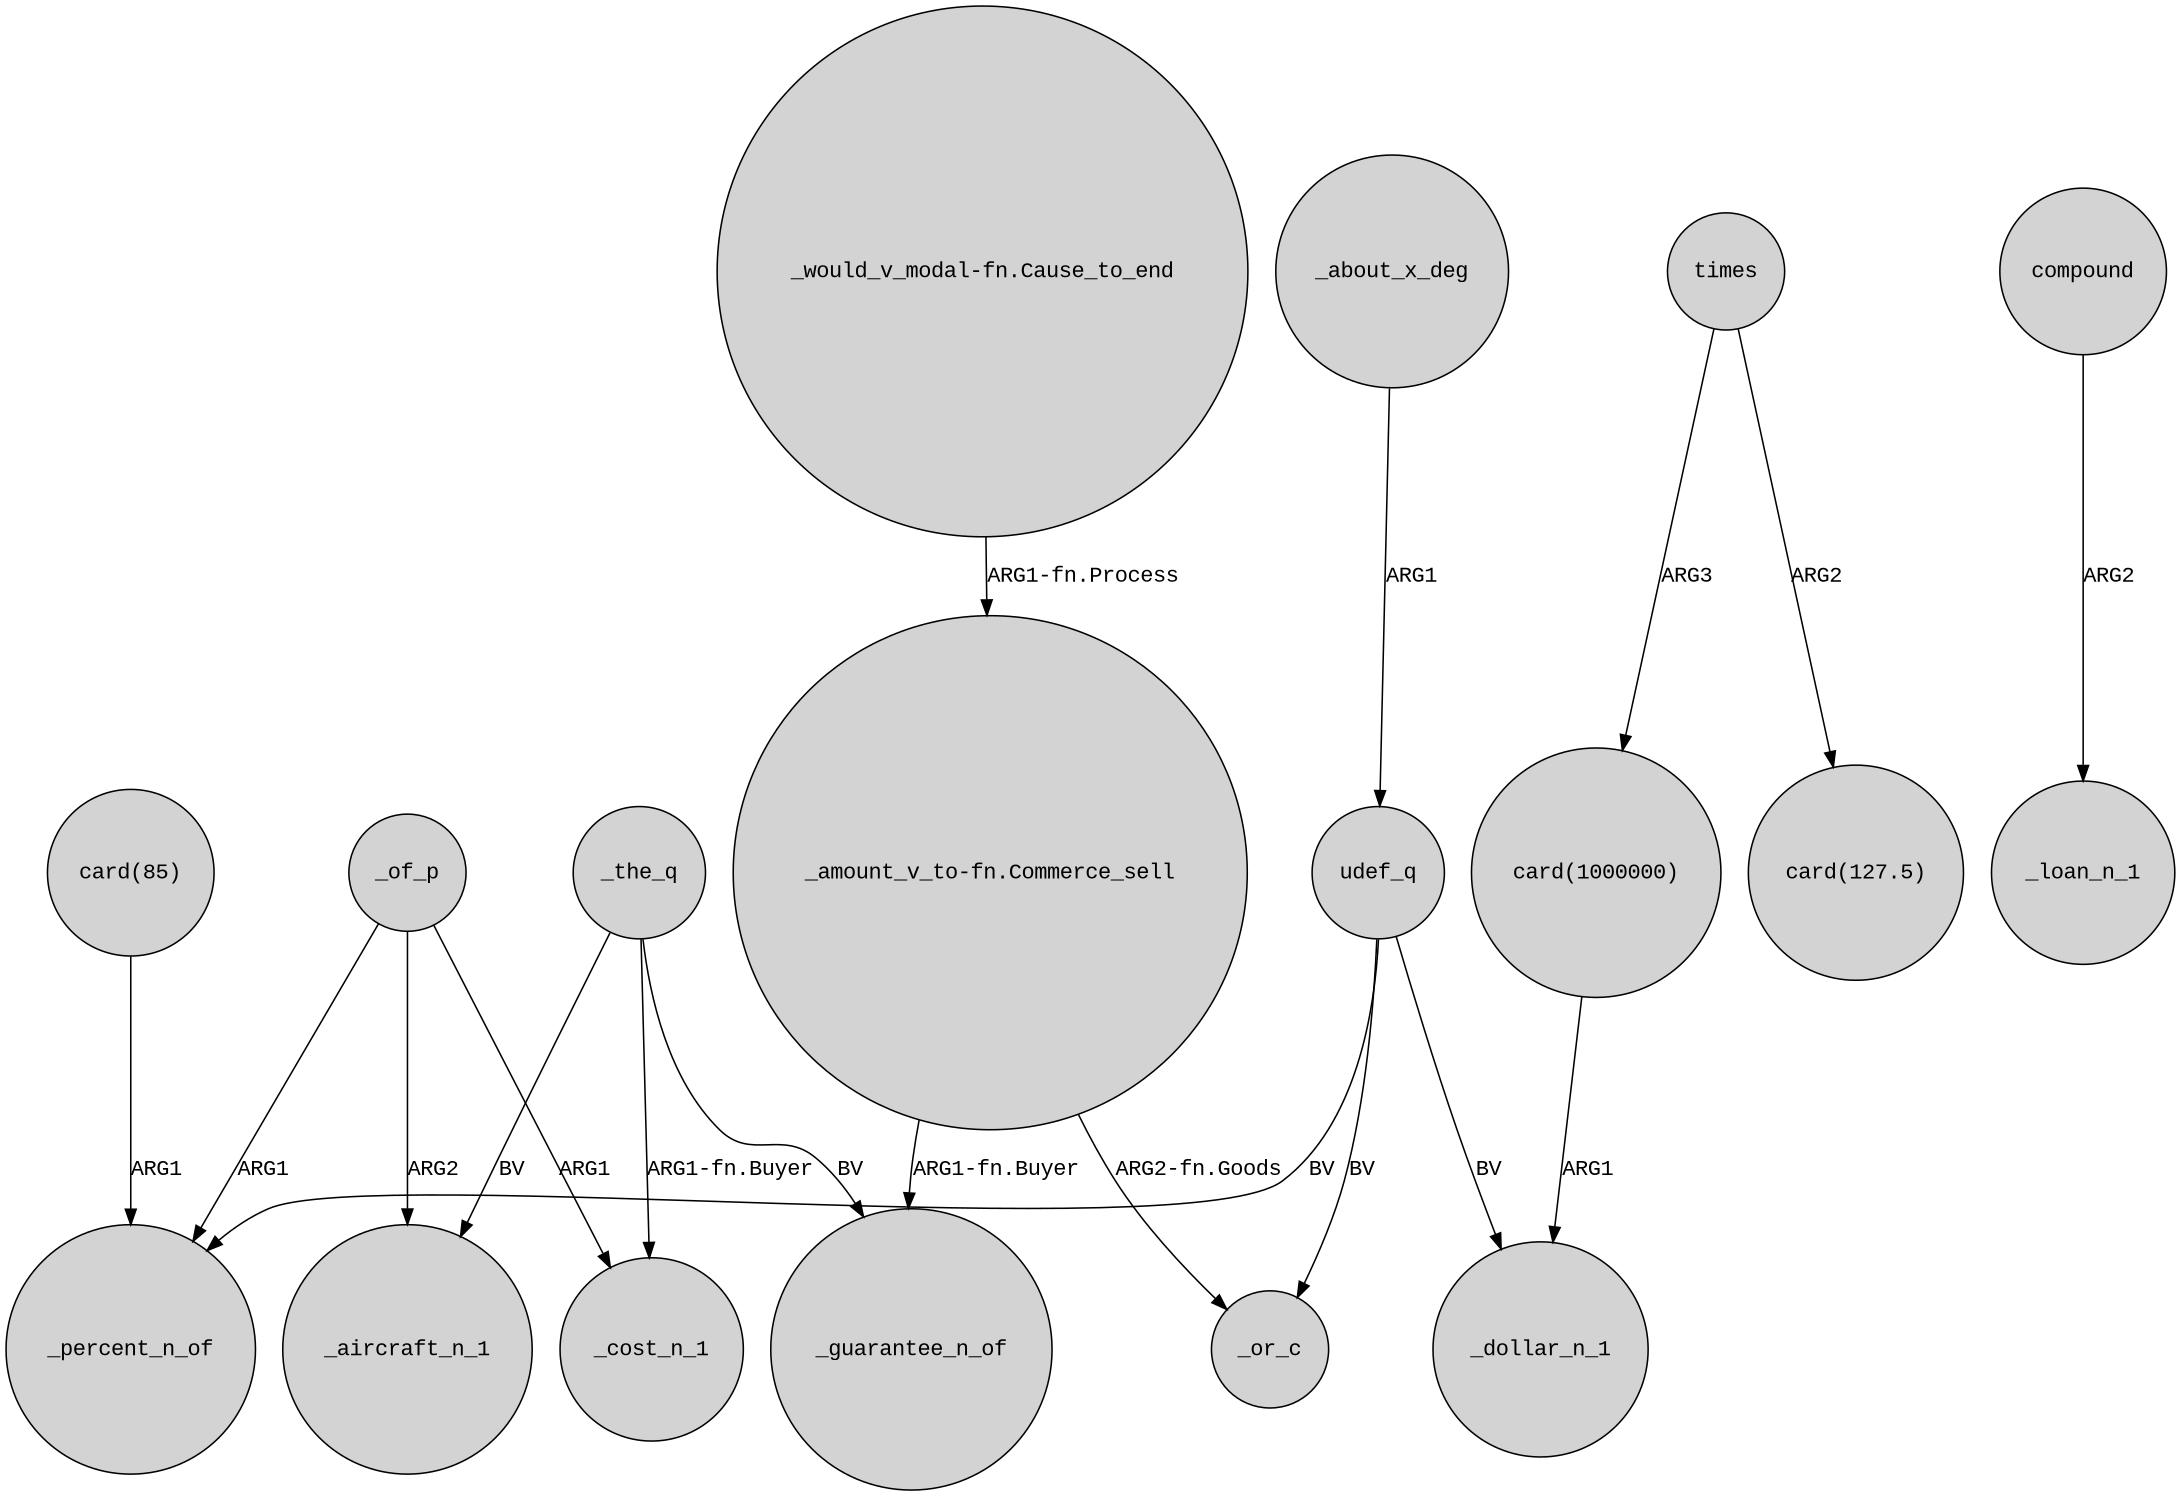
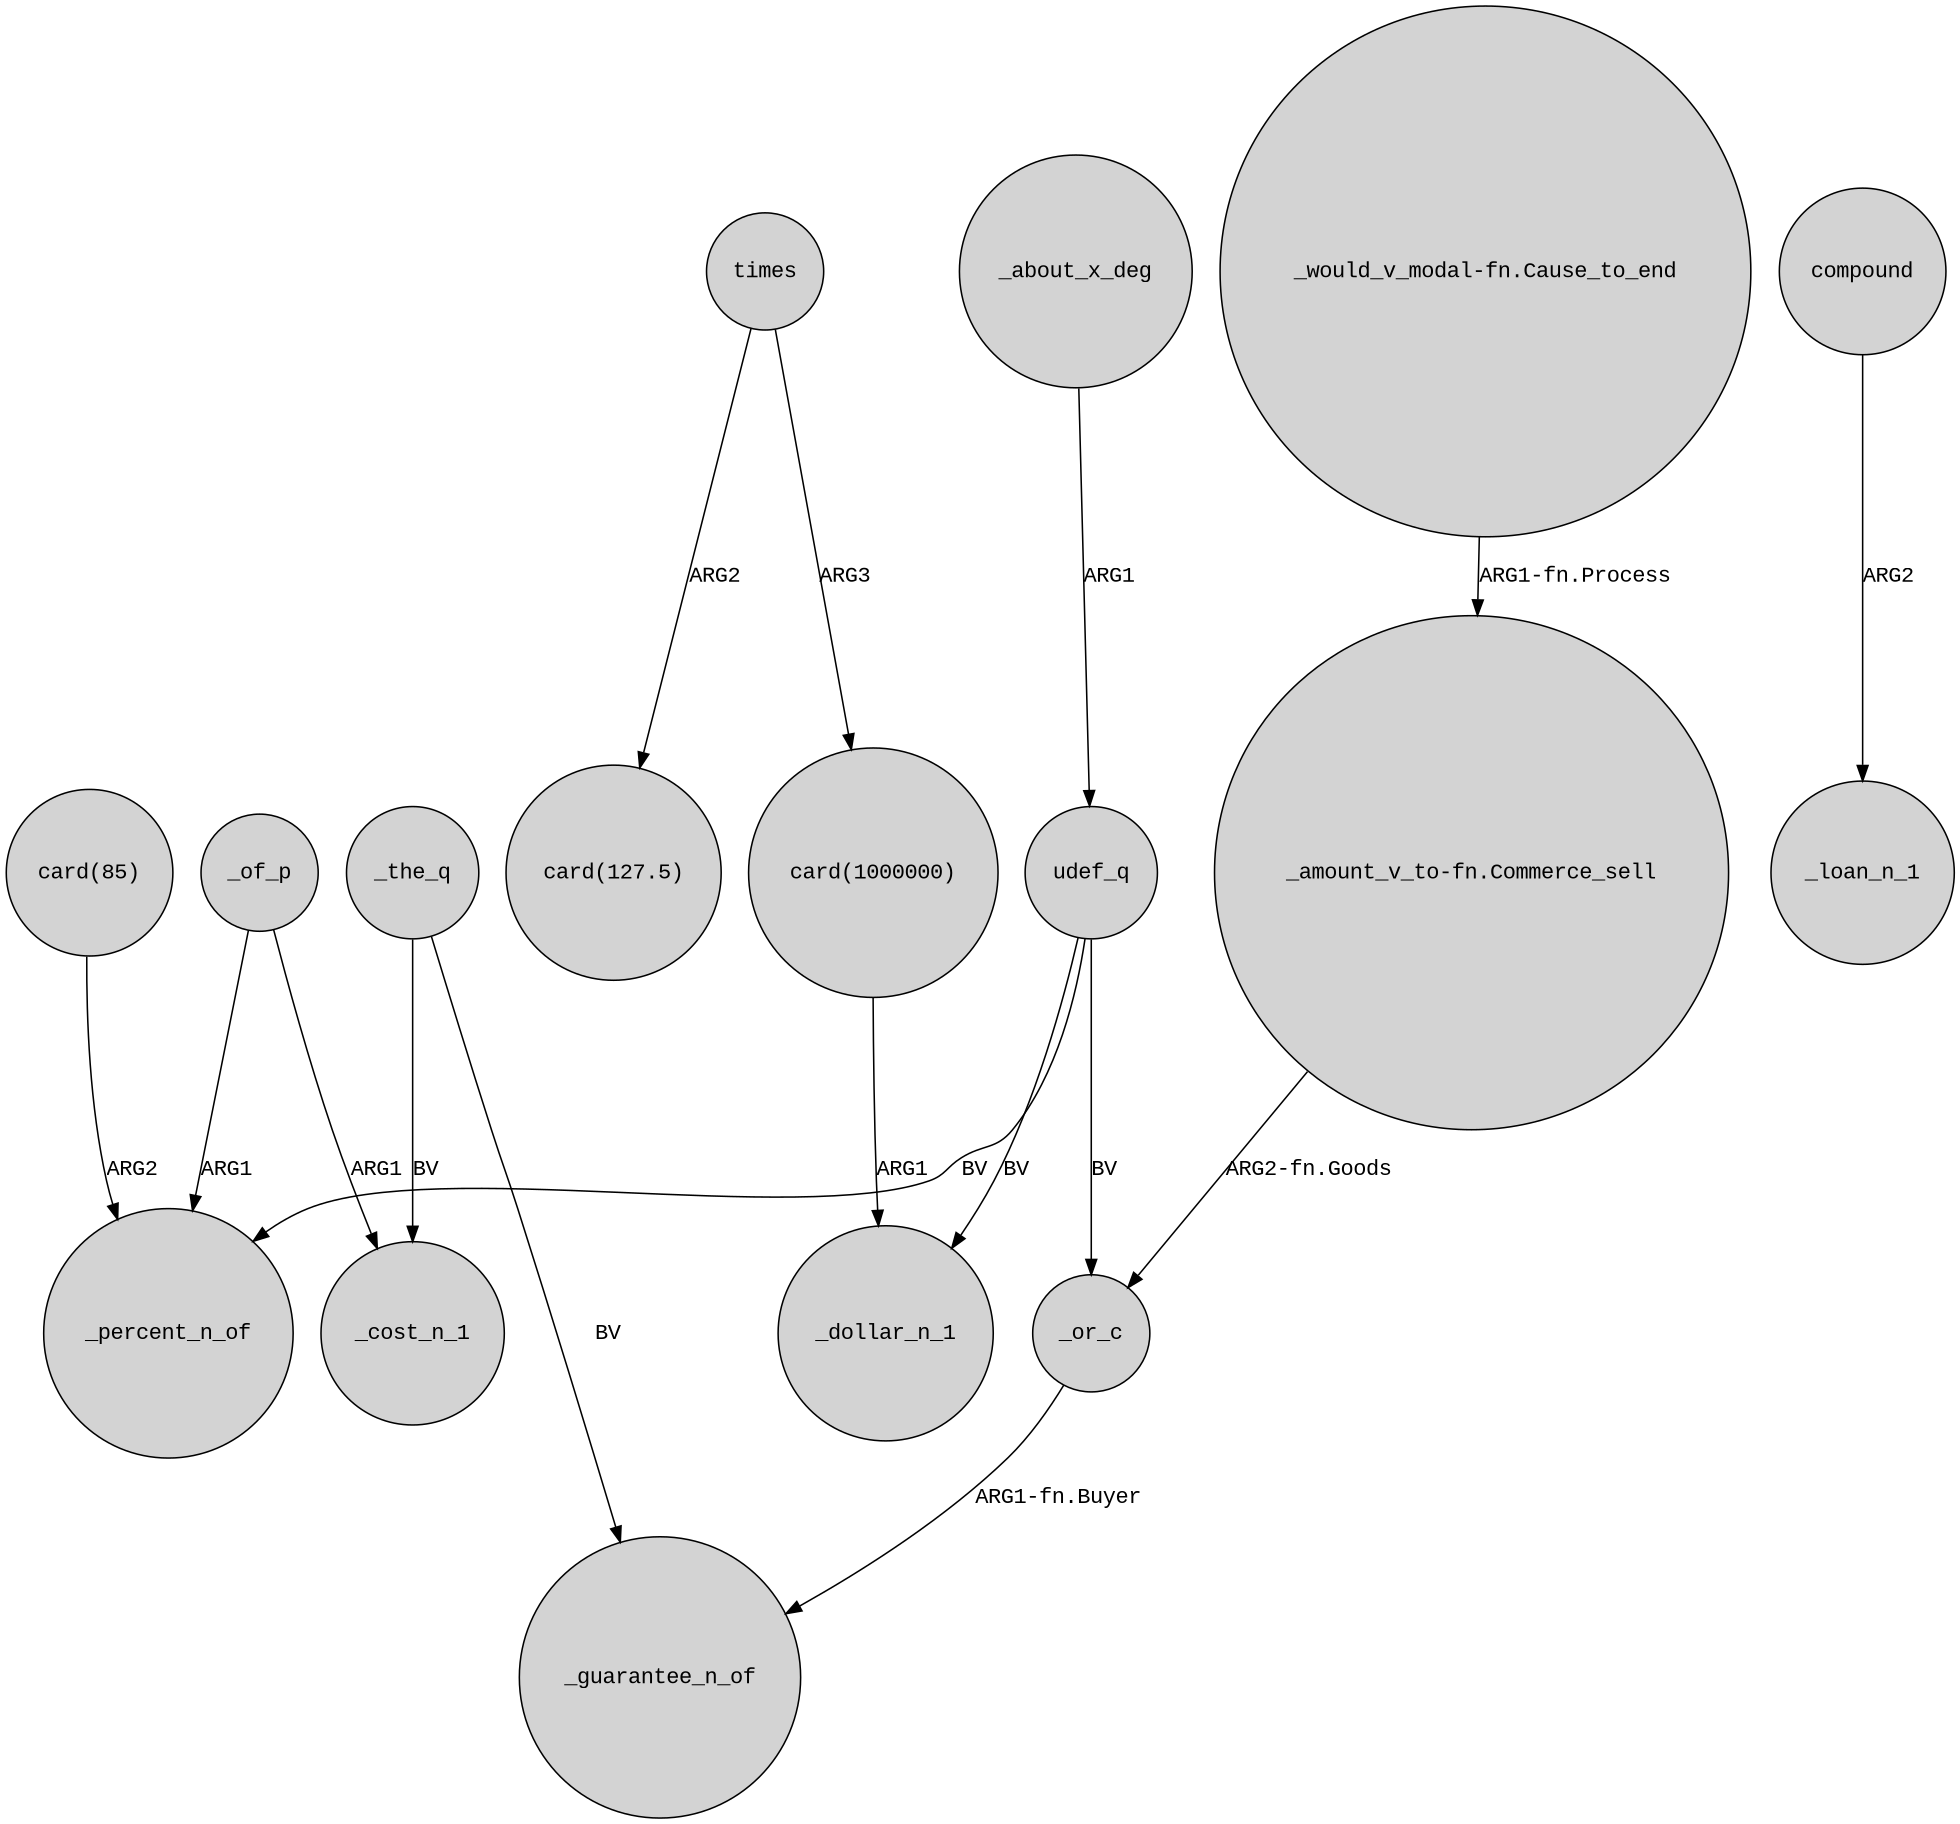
(913, 1156) -> (945, 1511)
(157, 1169) -> (133, 1169)
(731, 1169) -> (426, 1169)
(407, 1349) -> none
